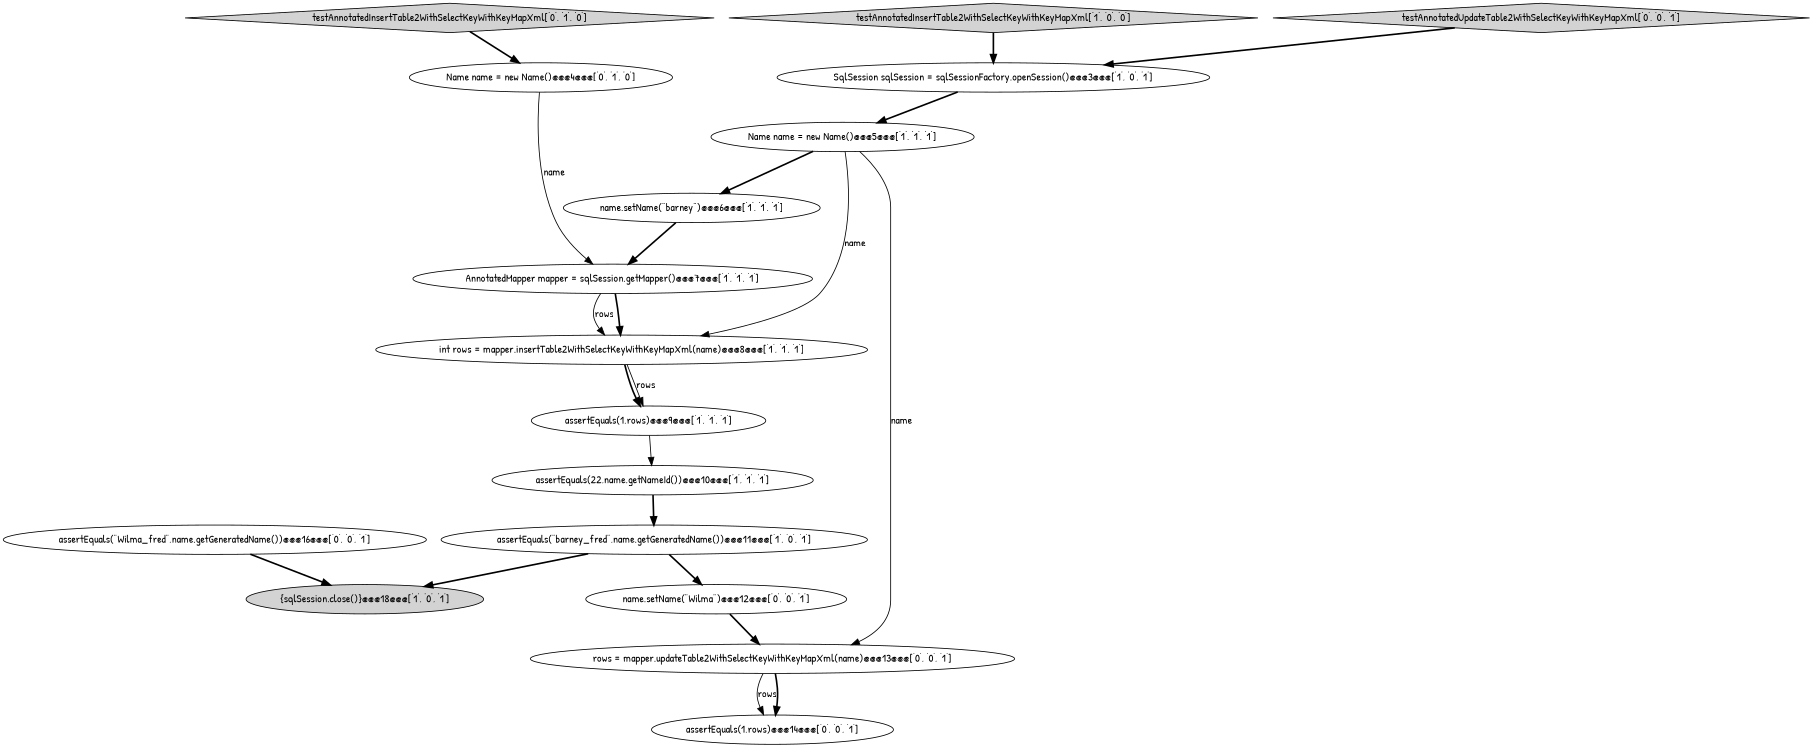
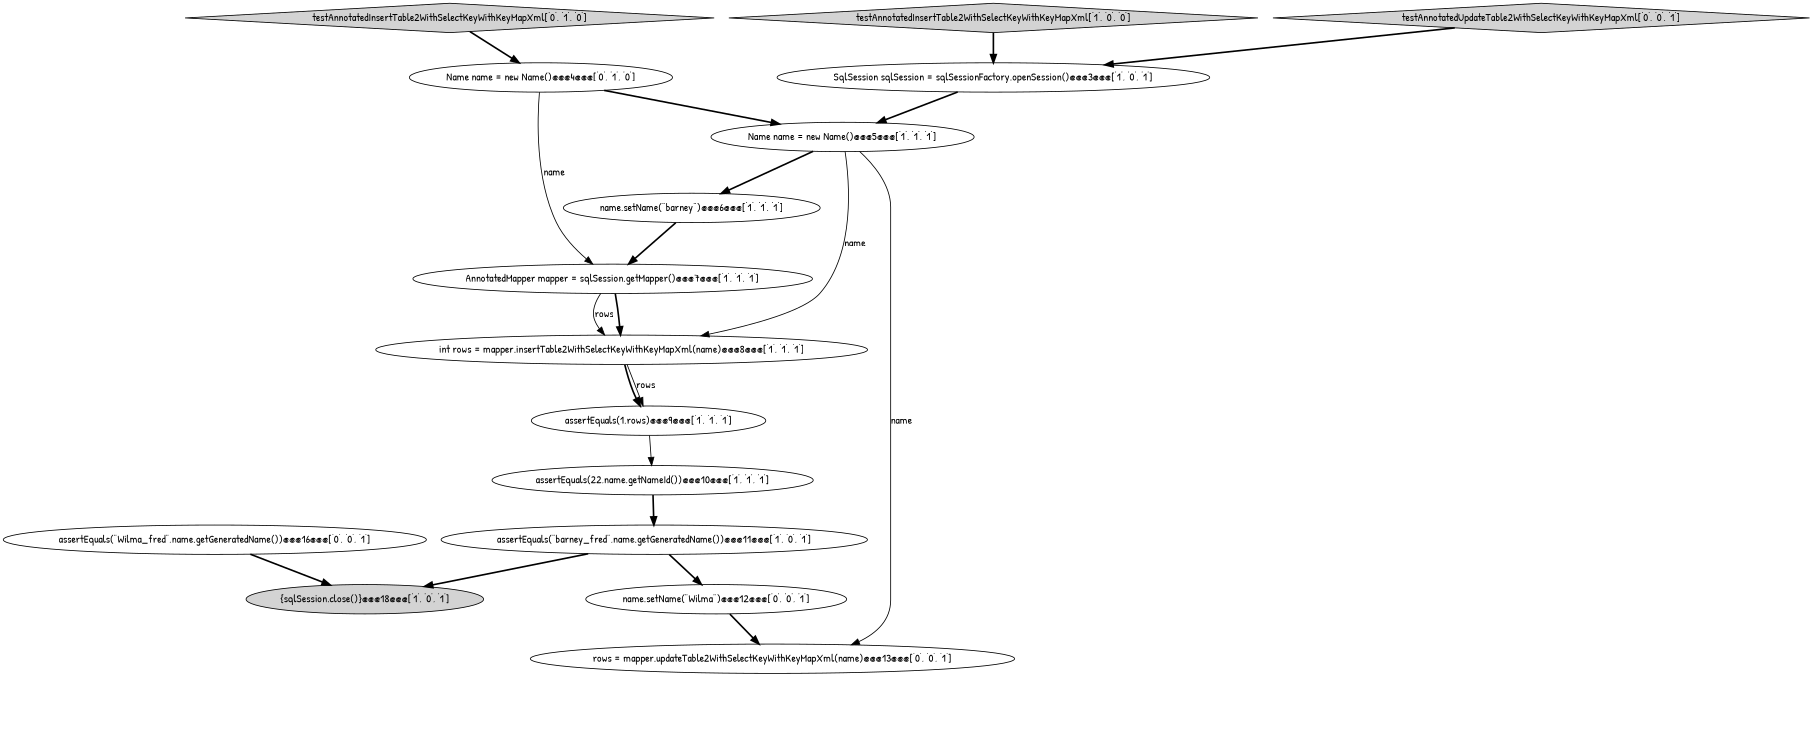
none -> (688, 106)
(772, 730) -> none
